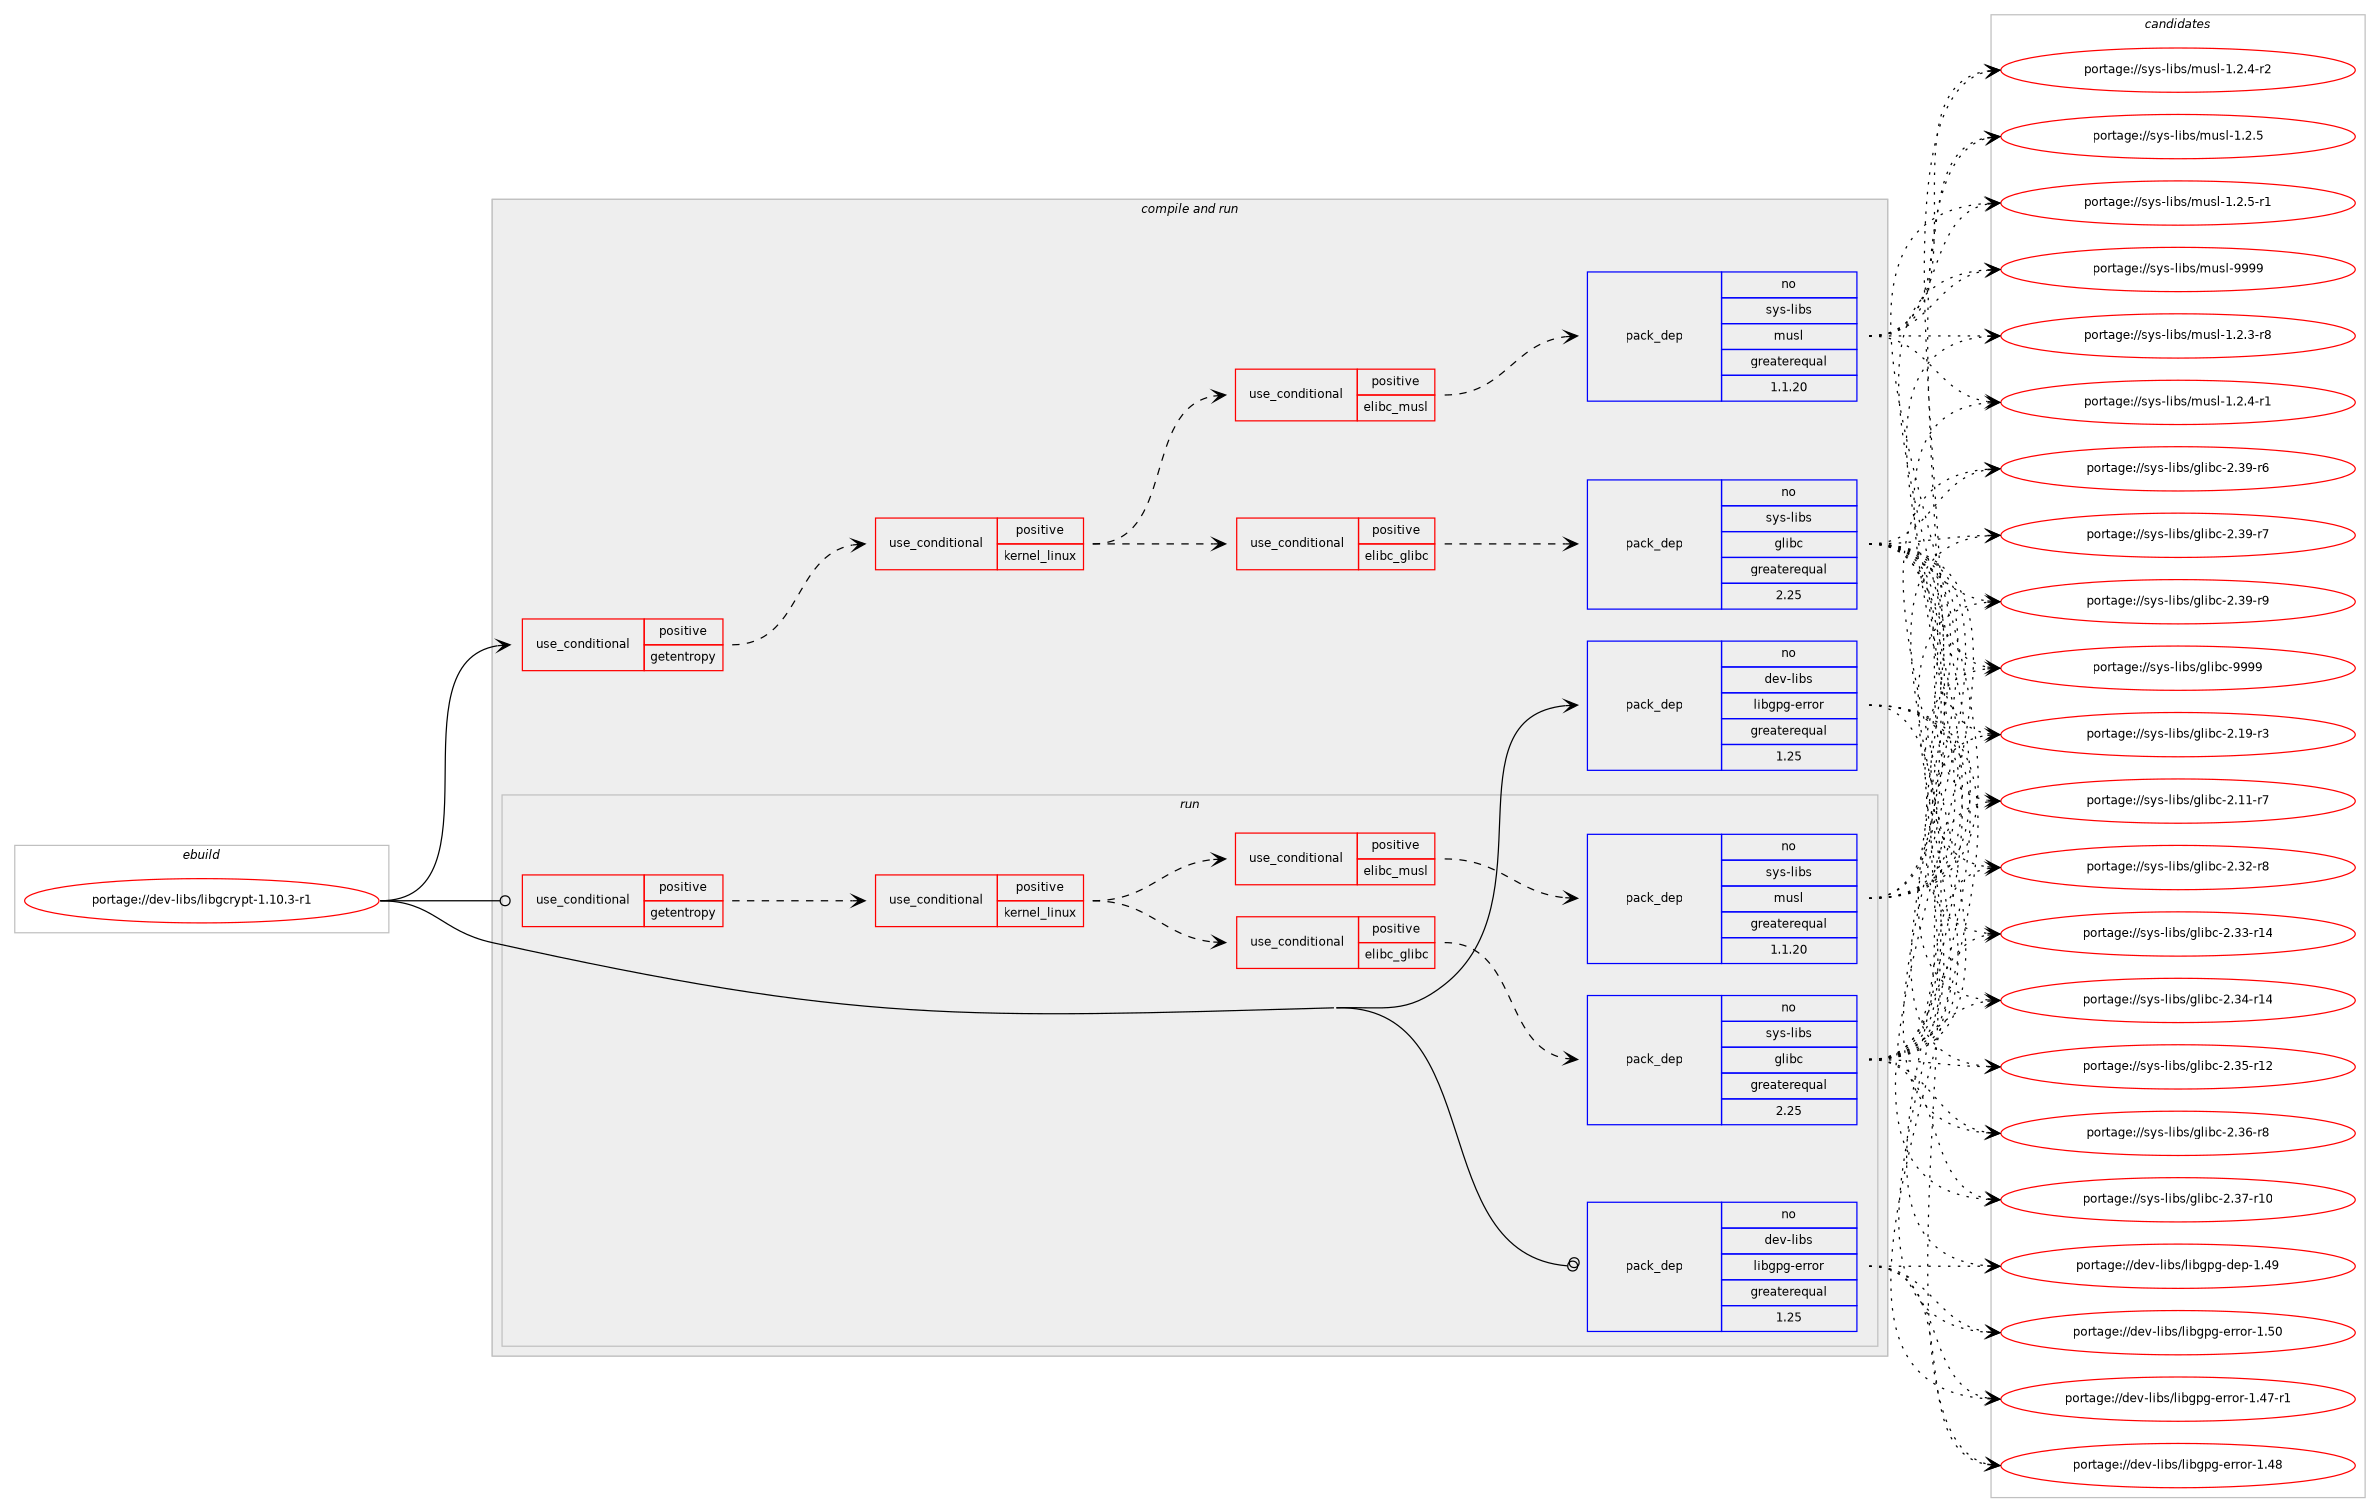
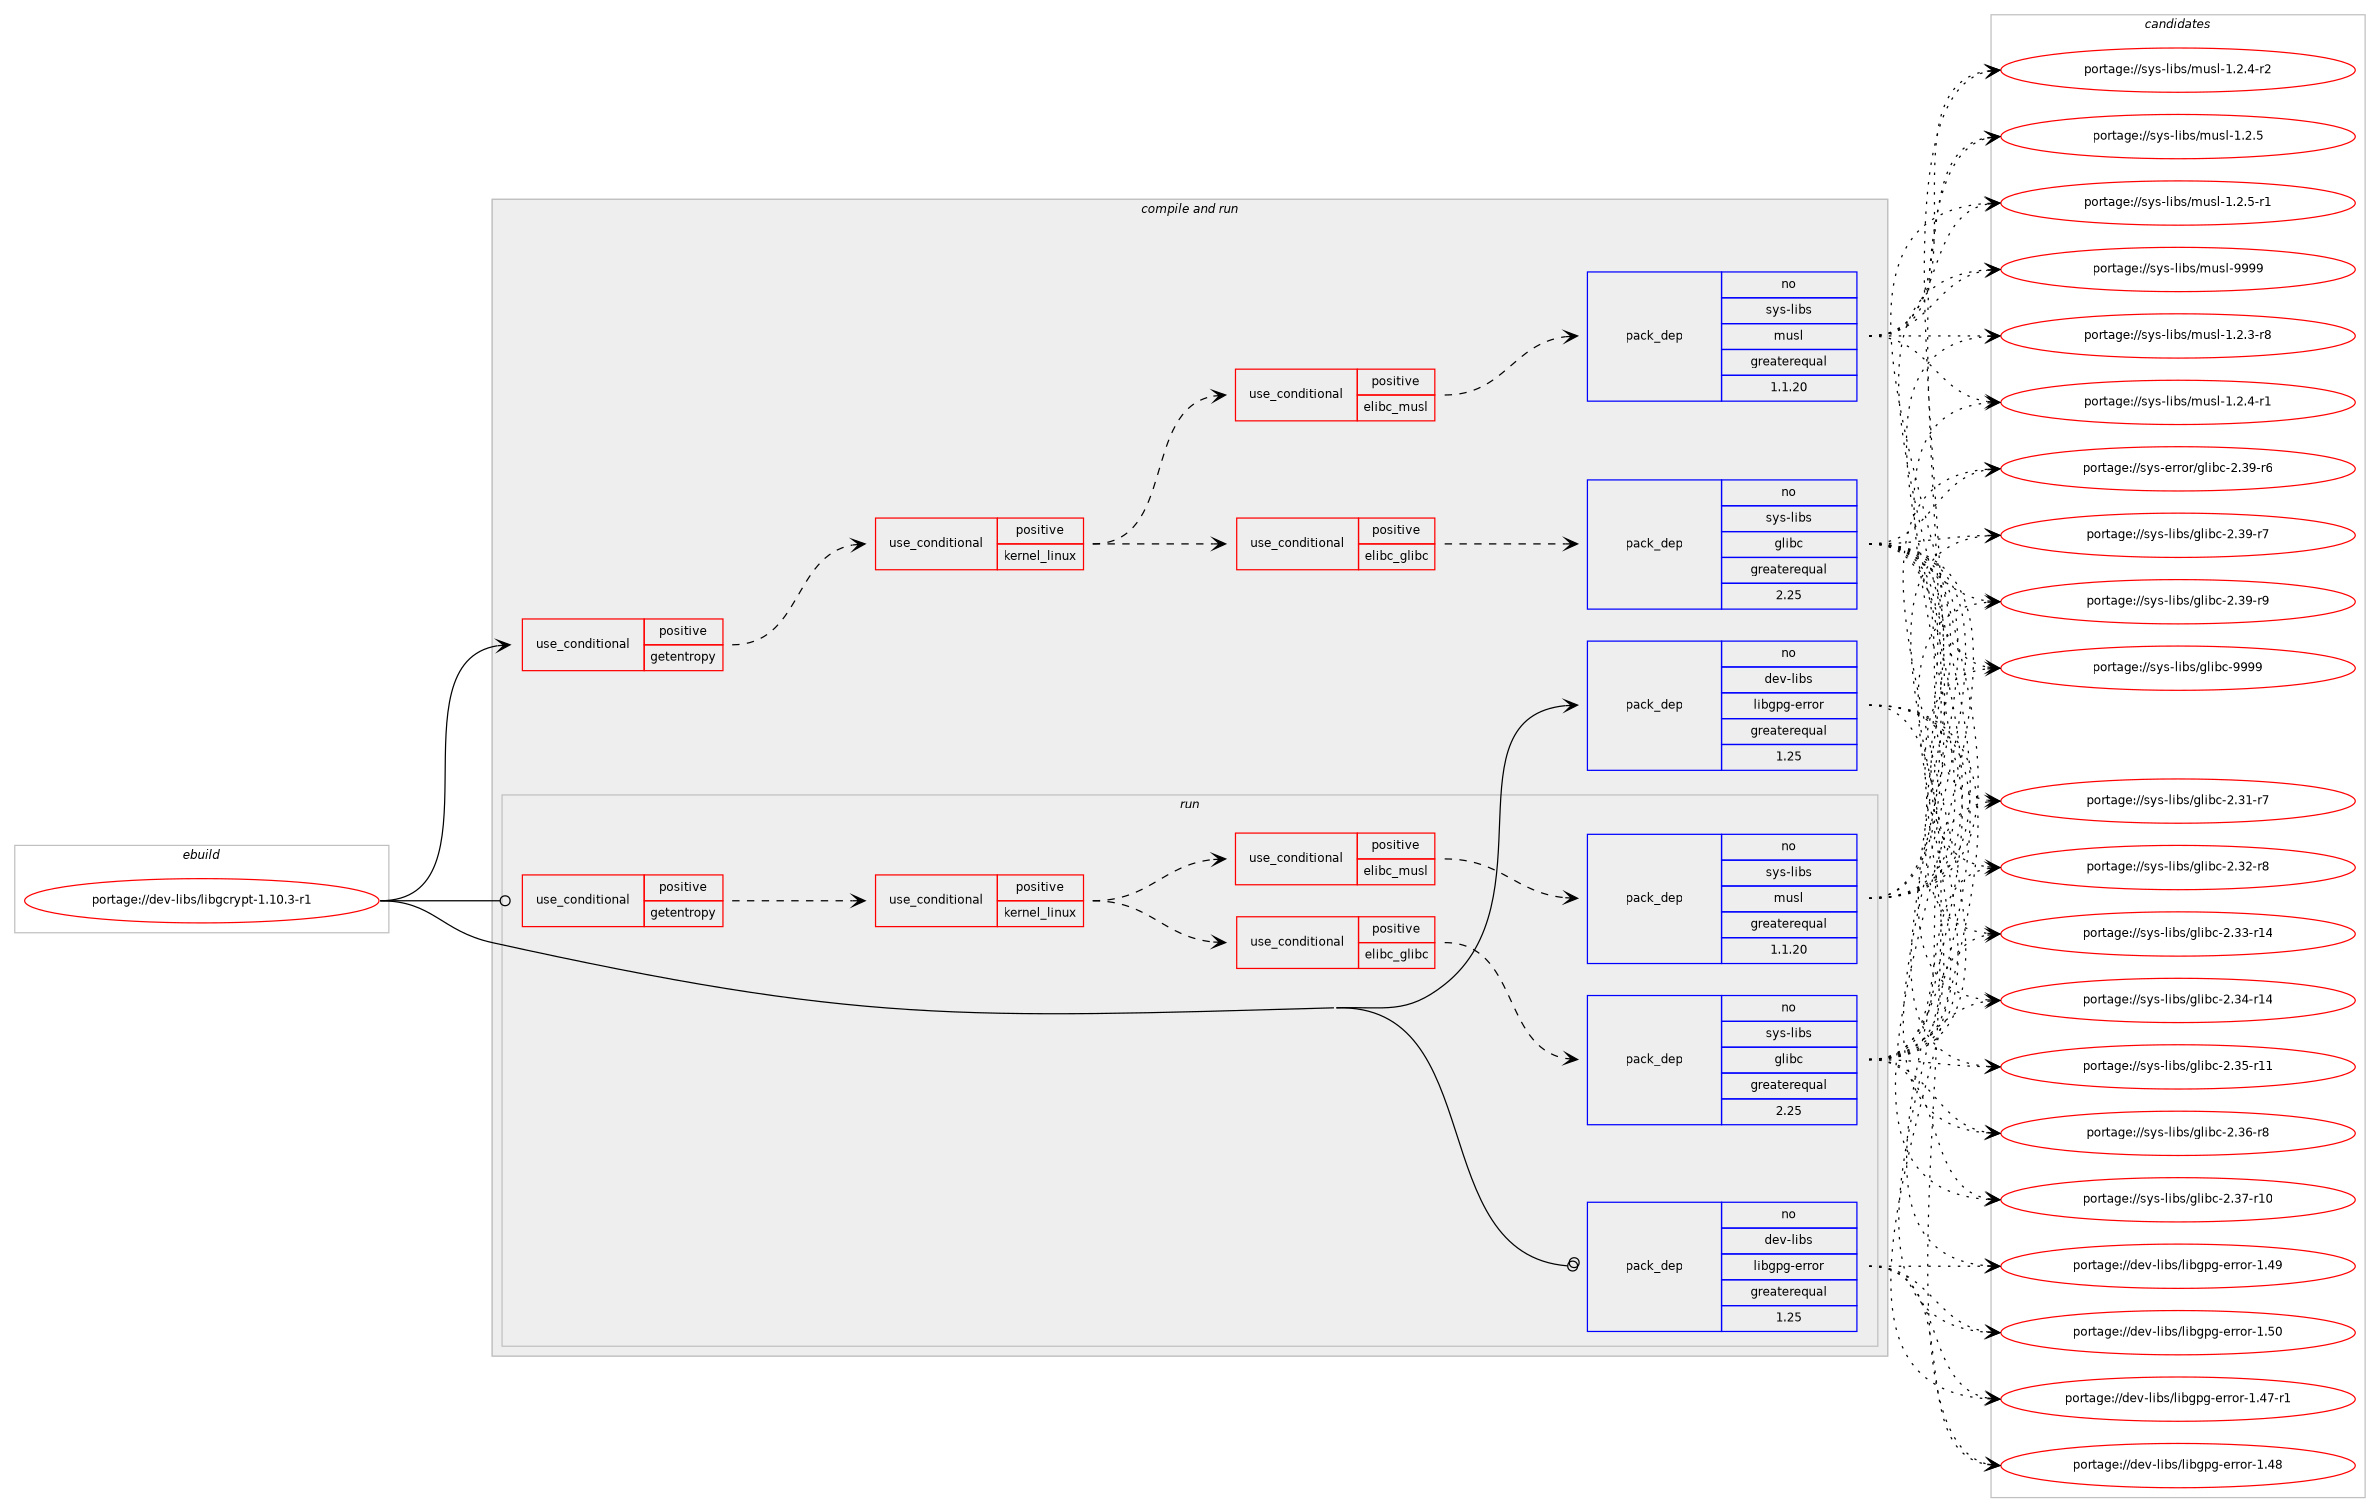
(2178, 469) -> (2178, 469)
(2178, 735) -> none
(2178, 801) -> (2178, 801)
(2178, 1067) -> (2178, 1067)
(2178, 1266) -> (2178, 1266)
